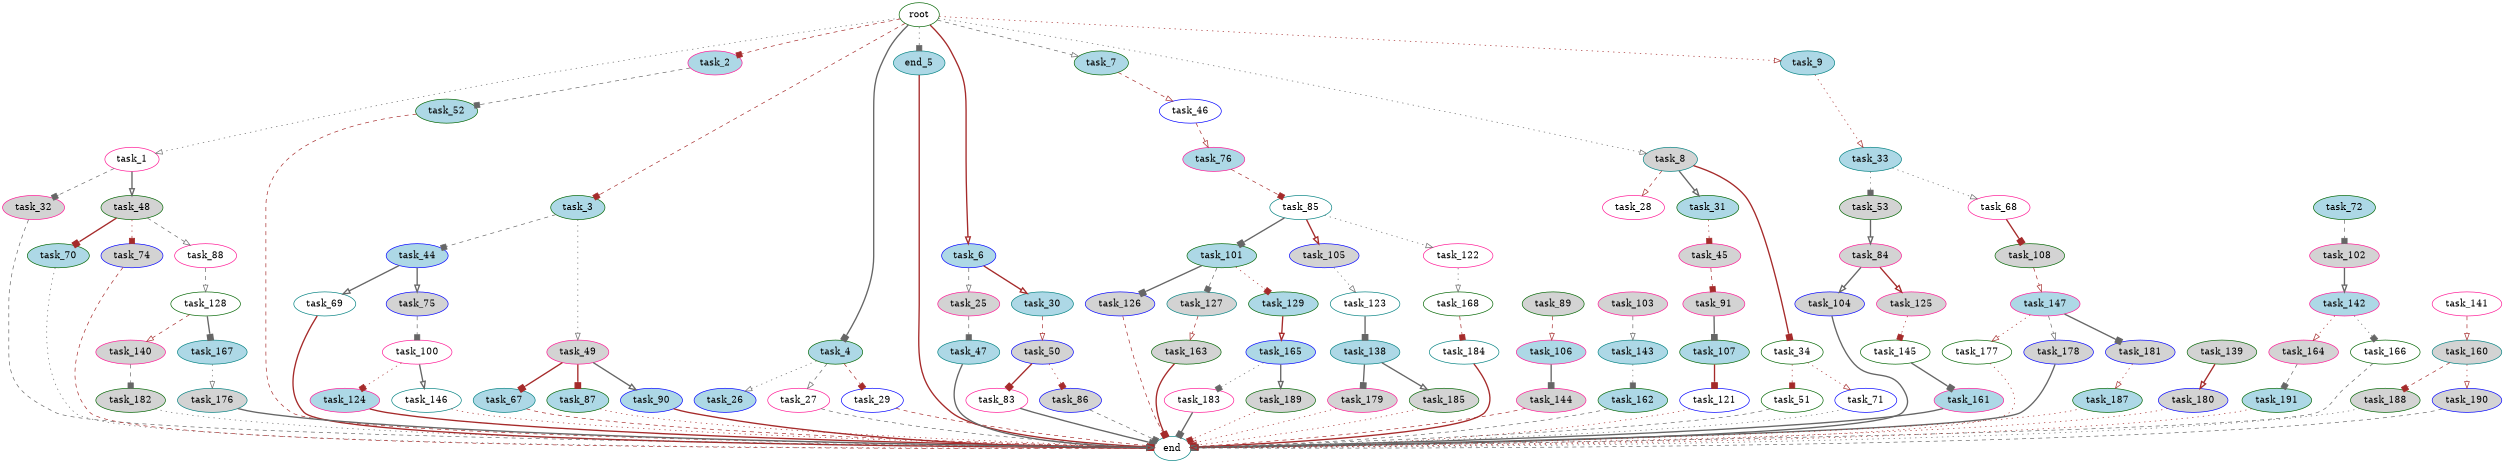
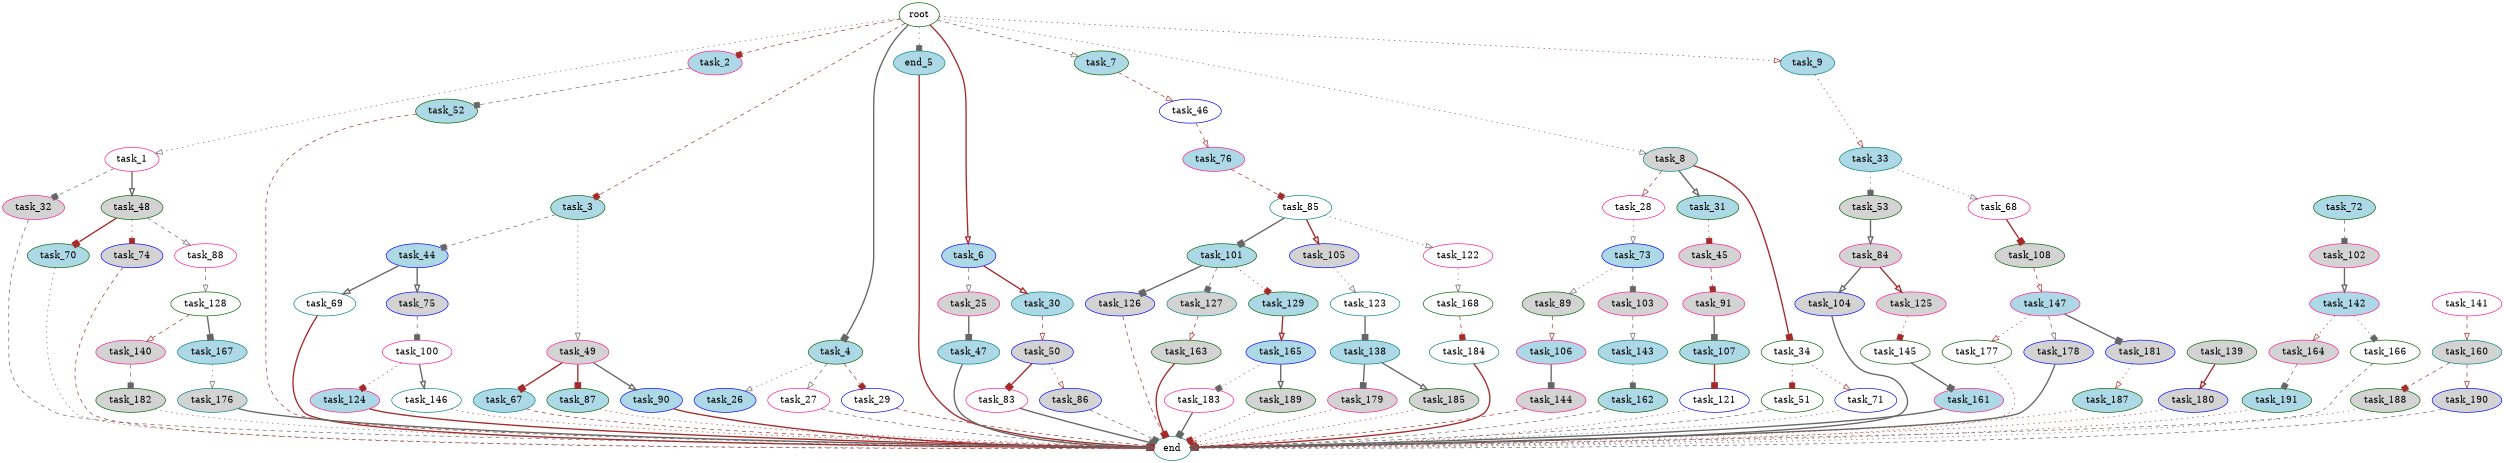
none -> (1633, 256)
(969, 325) -> (969, 325)
(1055, 373) -> (1055, 373)
(2467, 373) -> (2467, 373)
